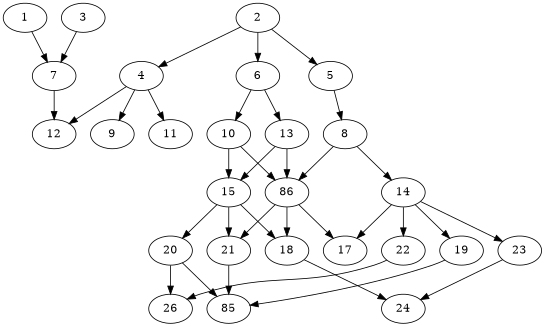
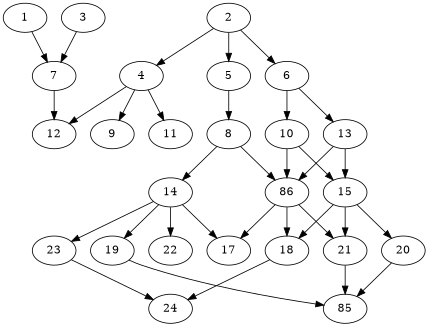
(171, 309) -> none
